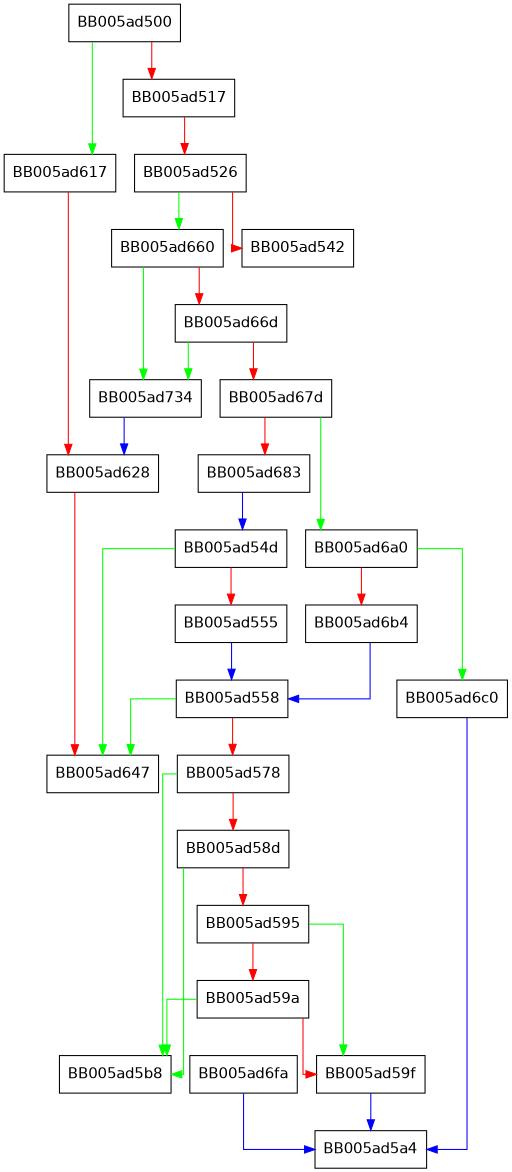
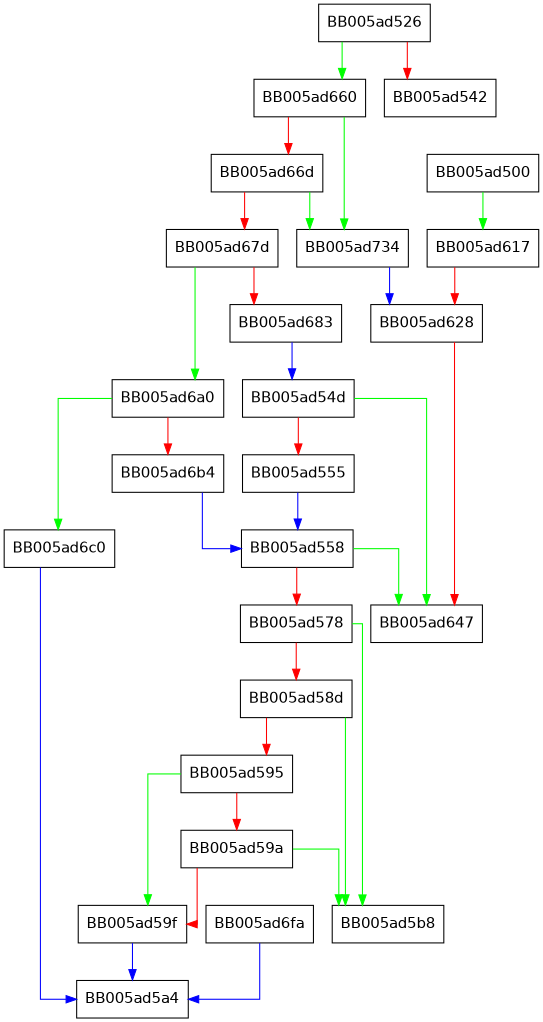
(179, 98) -> none
